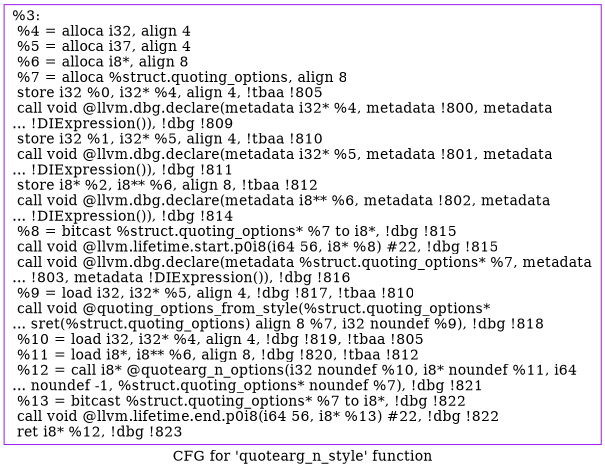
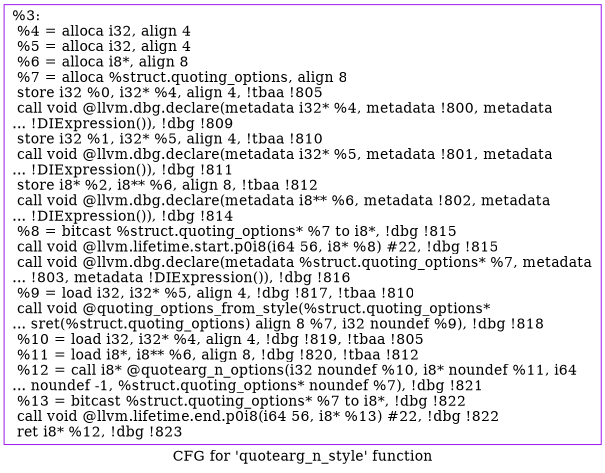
(102, 47) -> (102, 47)
